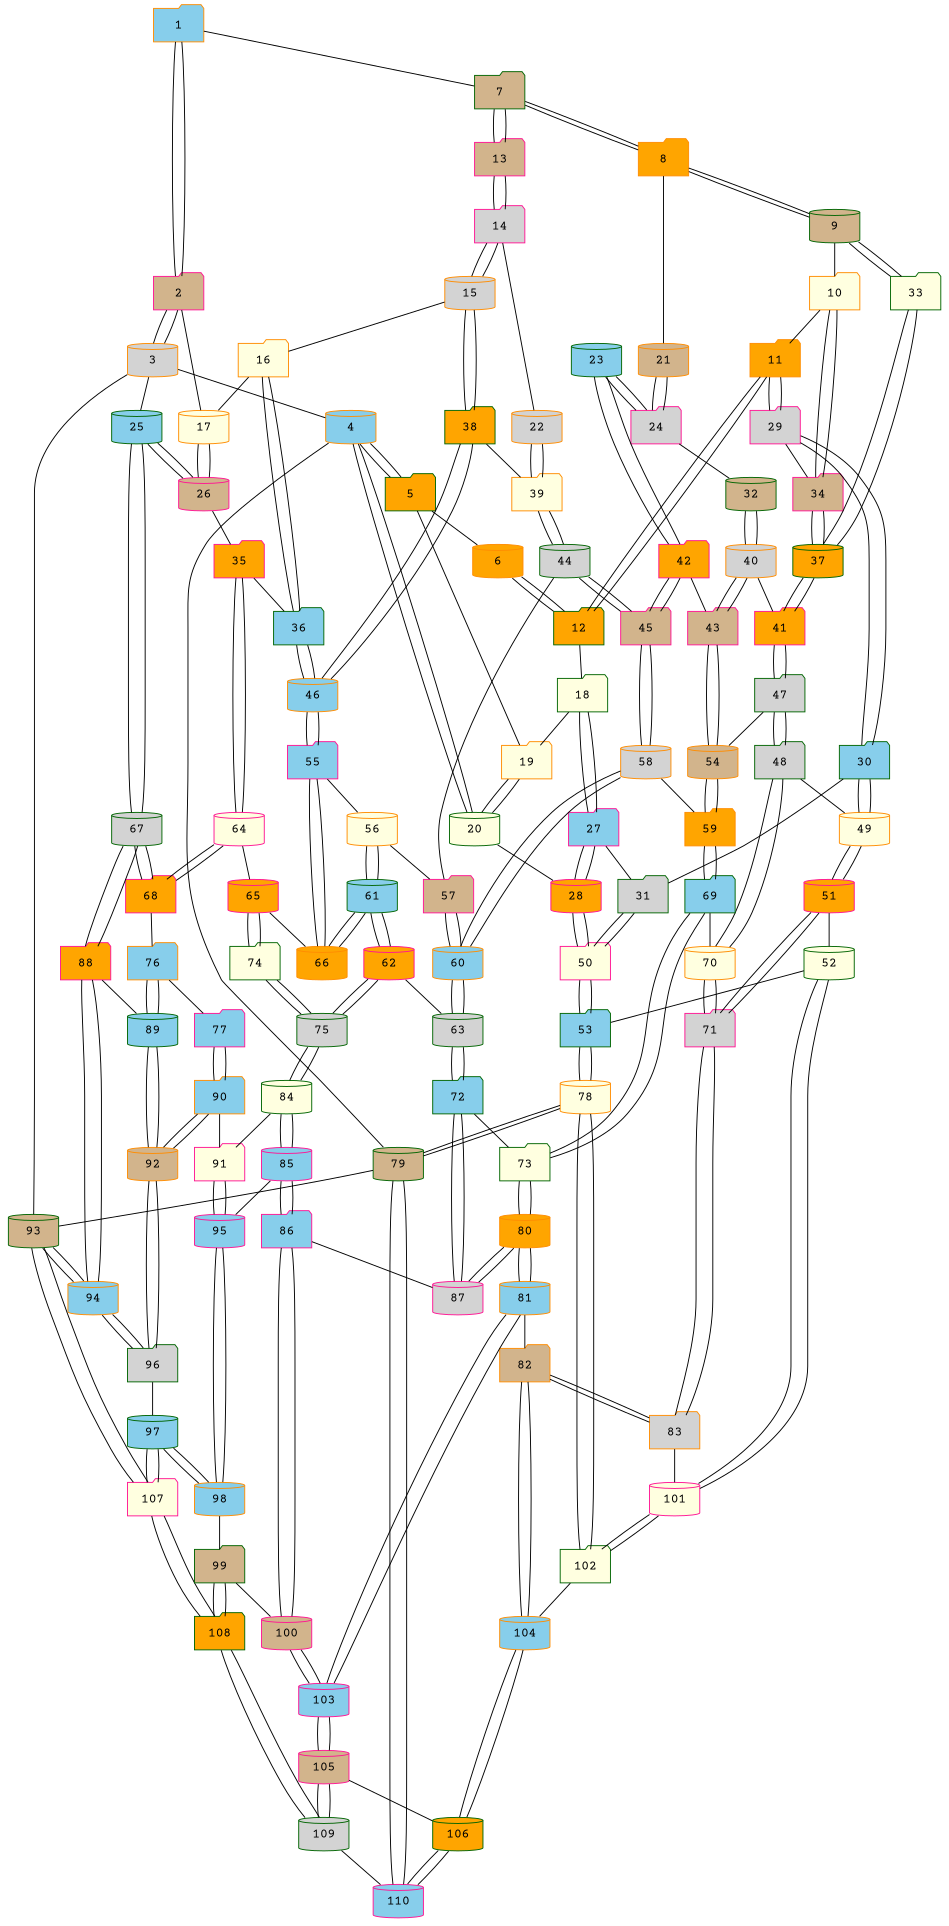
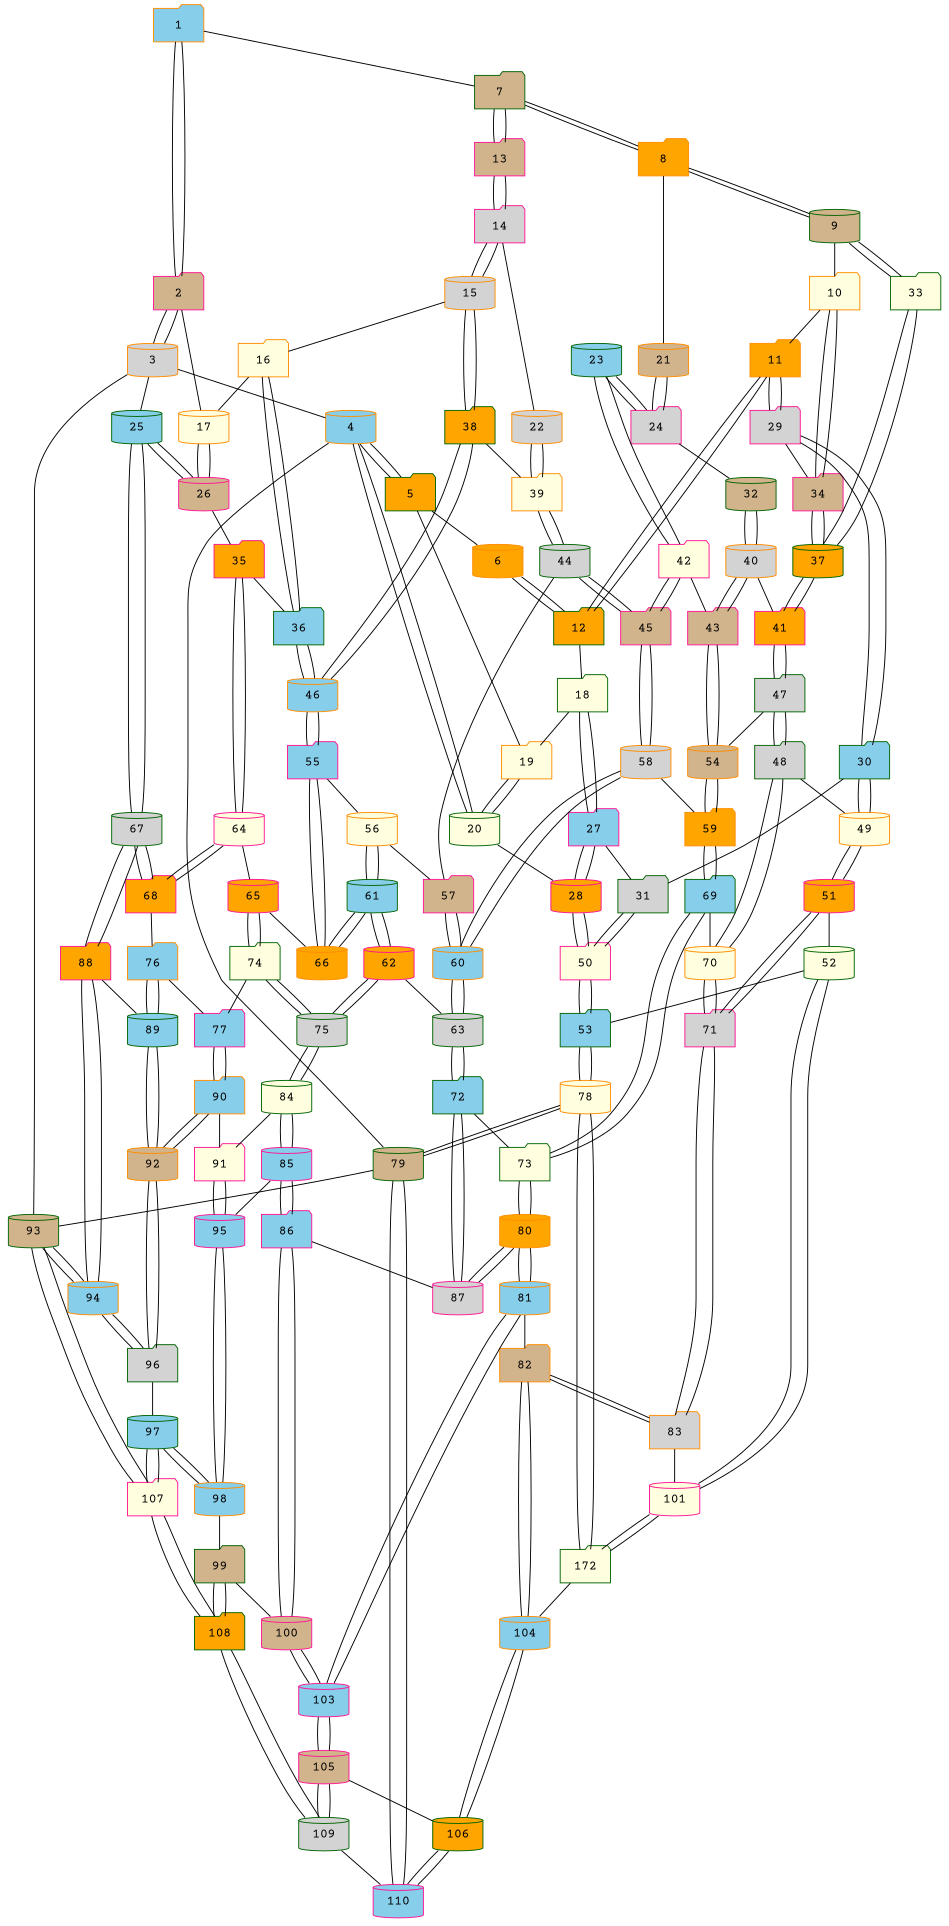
(684, 561) -> (684, 561)
none -> (240, 991)
(585, 1566) -> (585, 1566)
